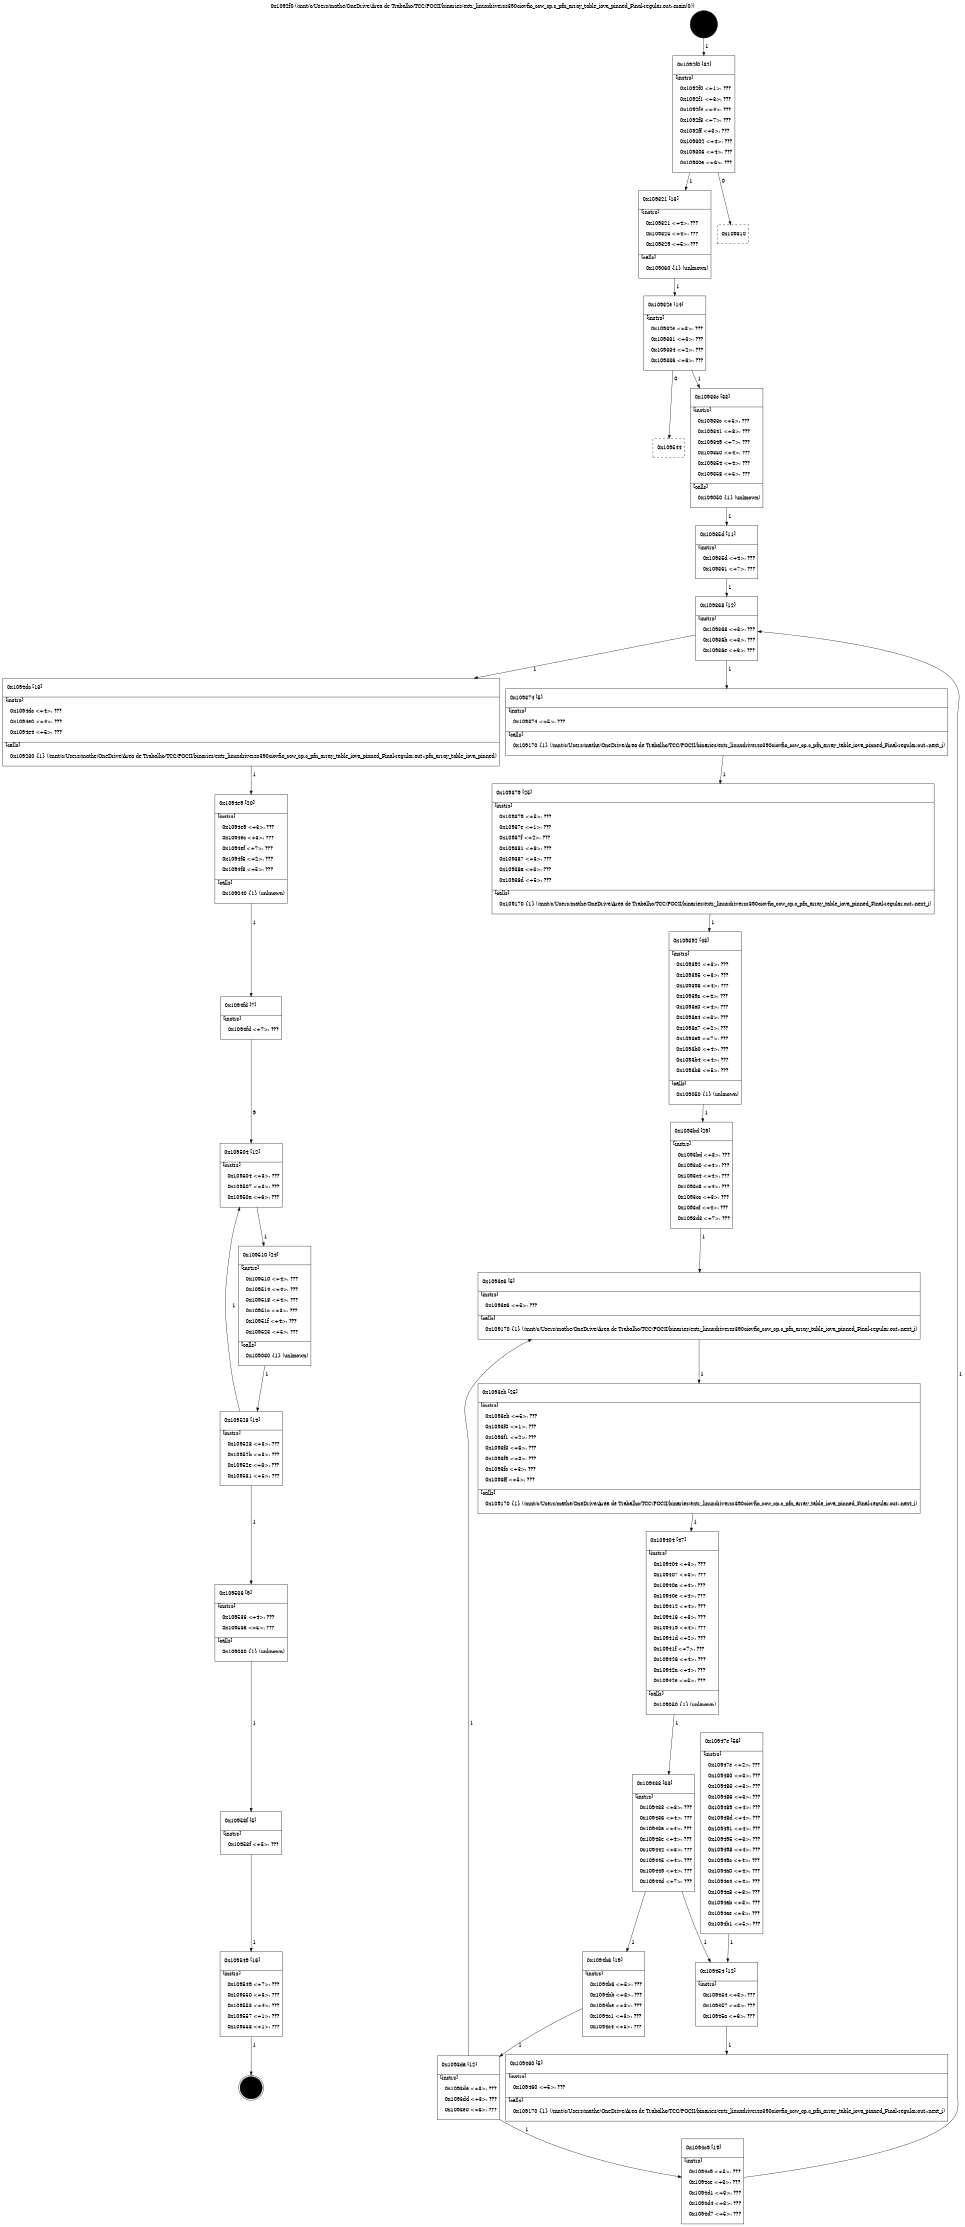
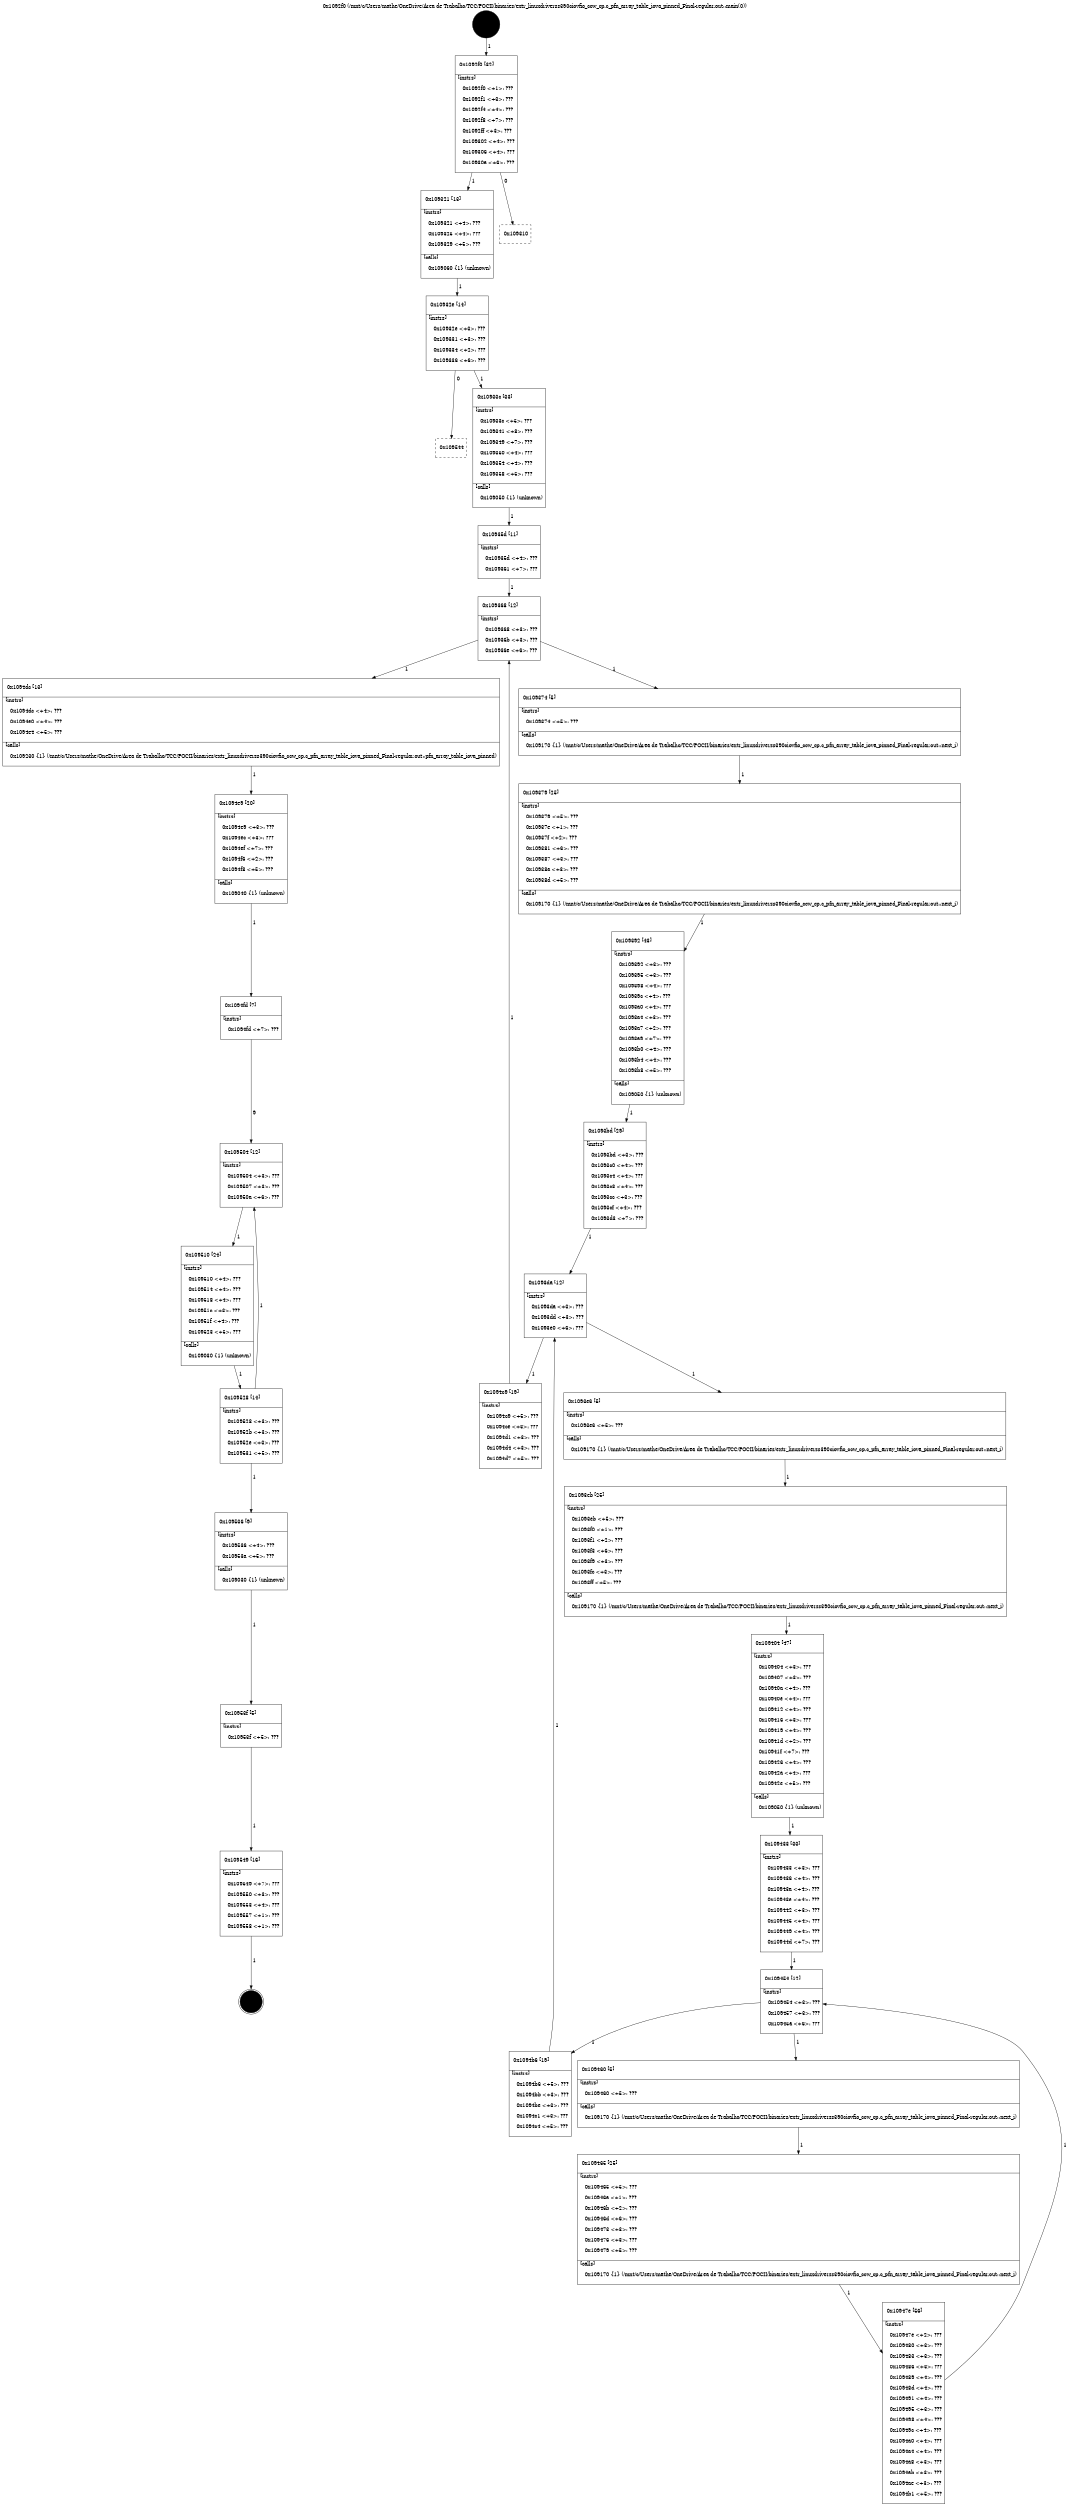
(700, 1249) -> (581, 1250)
(637, 1920) -> (664, 2016)
none -> (798, 2219)
